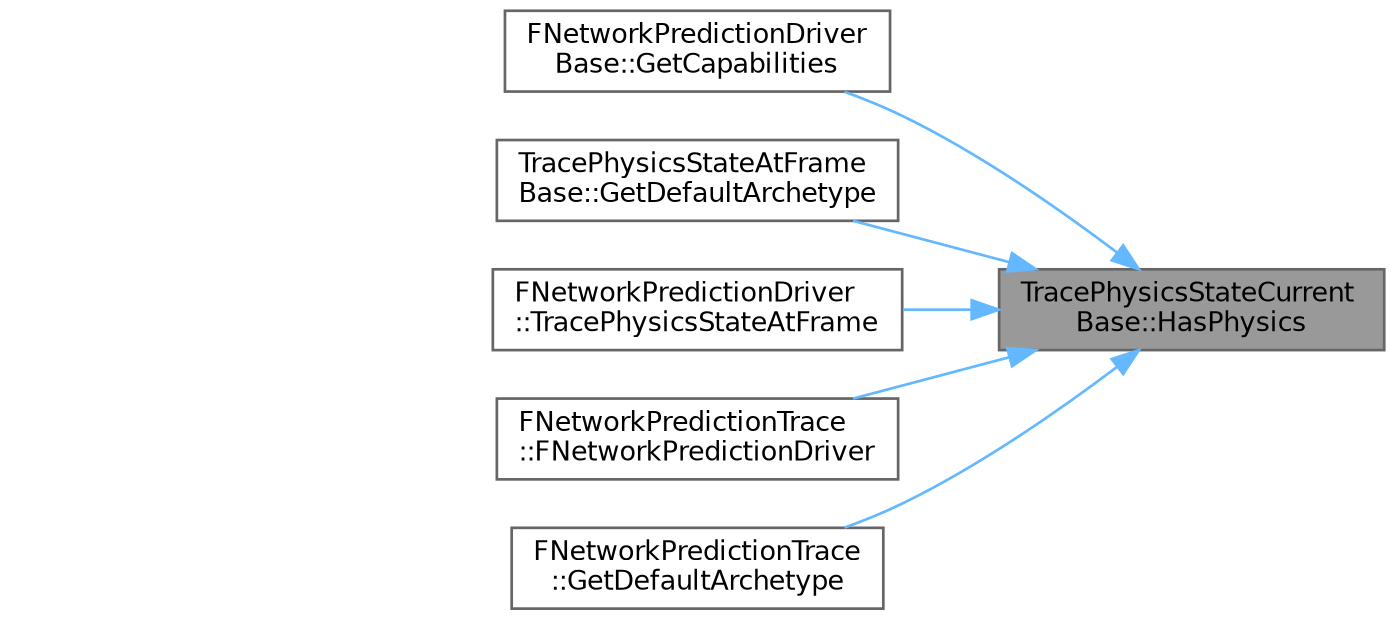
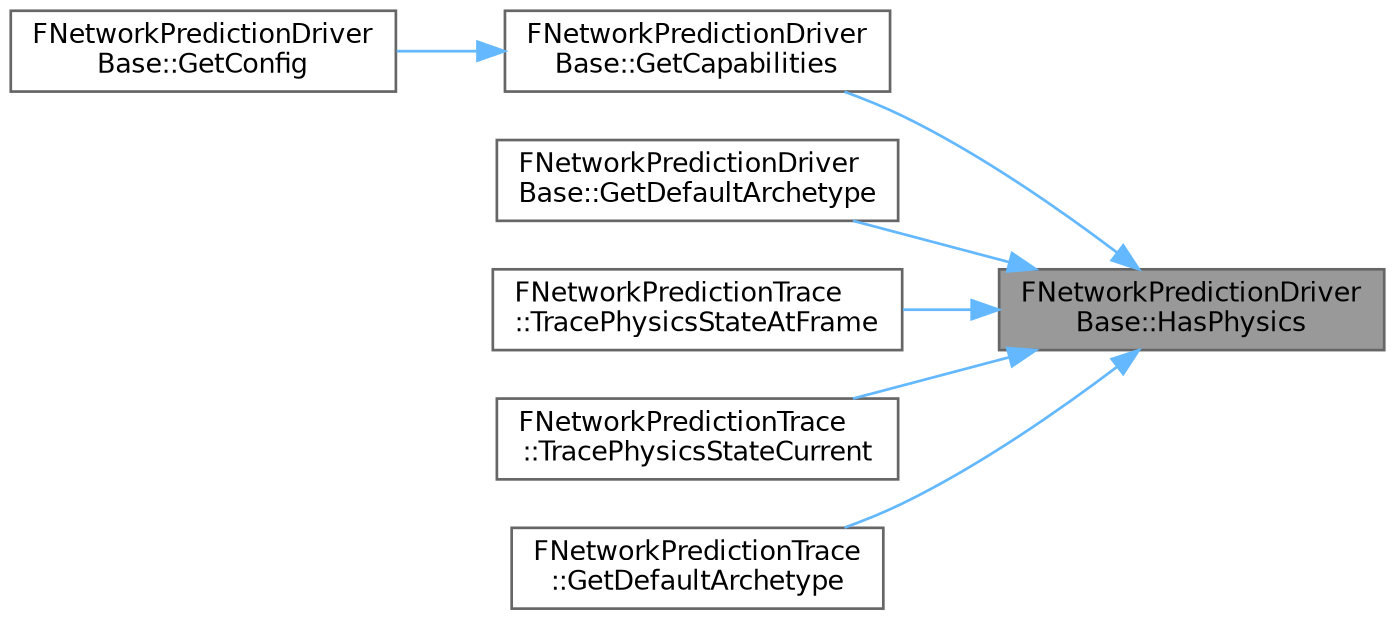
none -> (203, 51)
(698, 180) -> (698, 180)
(698, 310) -> (698, 310)
(1192, 310) -> (1192, 310)
(698, 439) -> (698, 439)
